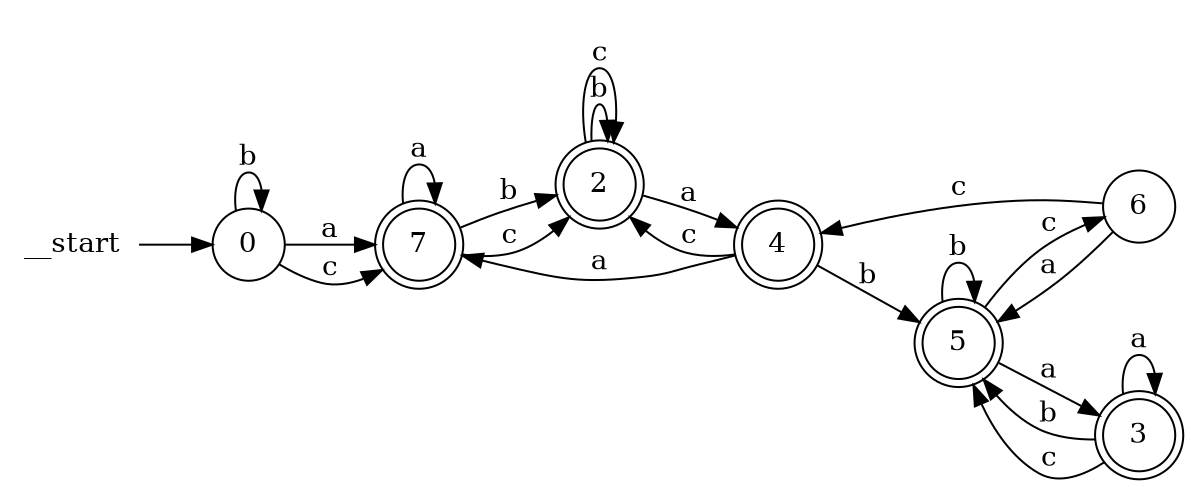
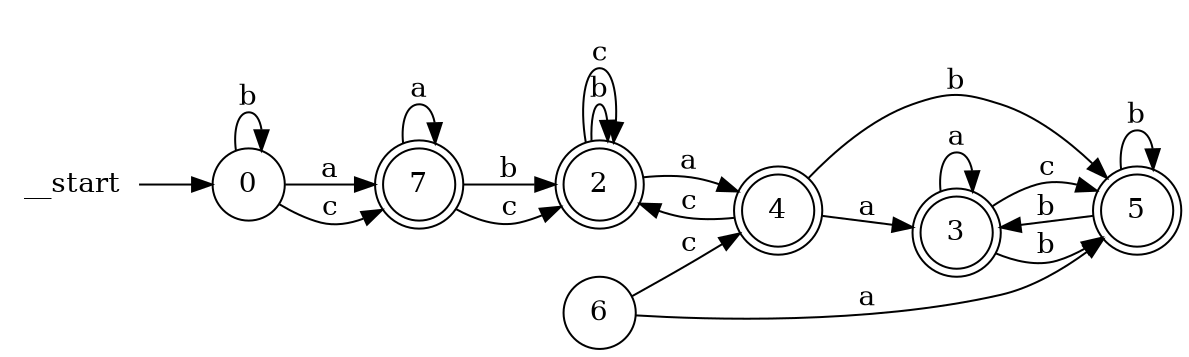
(1029, 259) -> none
(609, 280) -> (857, 220)
(1049, 370) -> (1047, 208)
